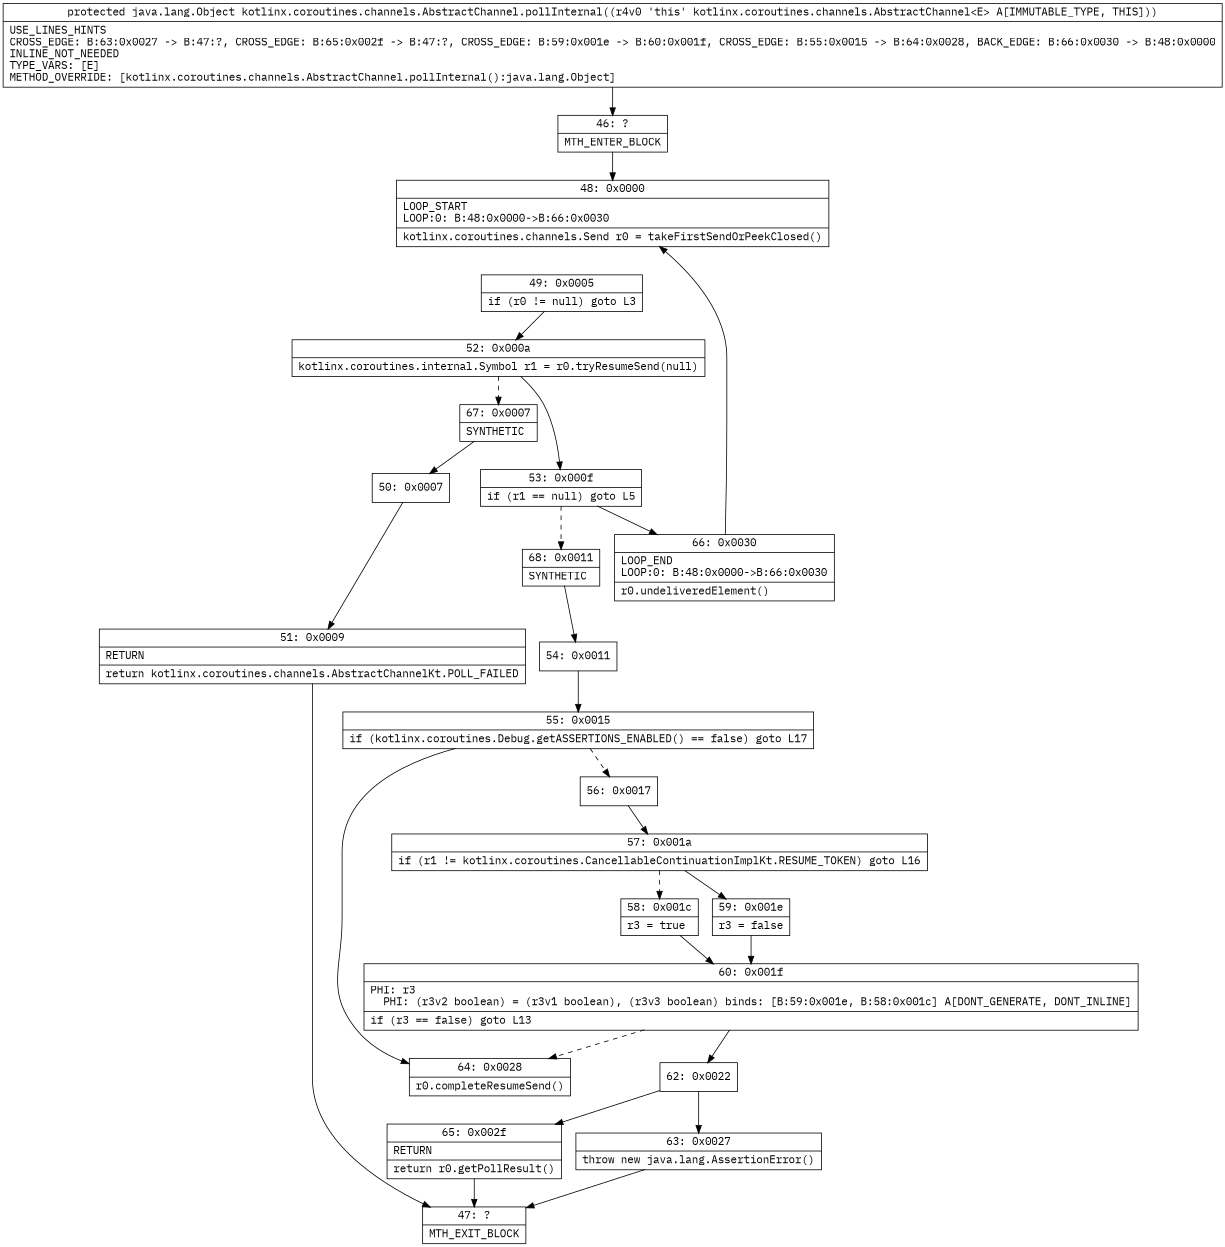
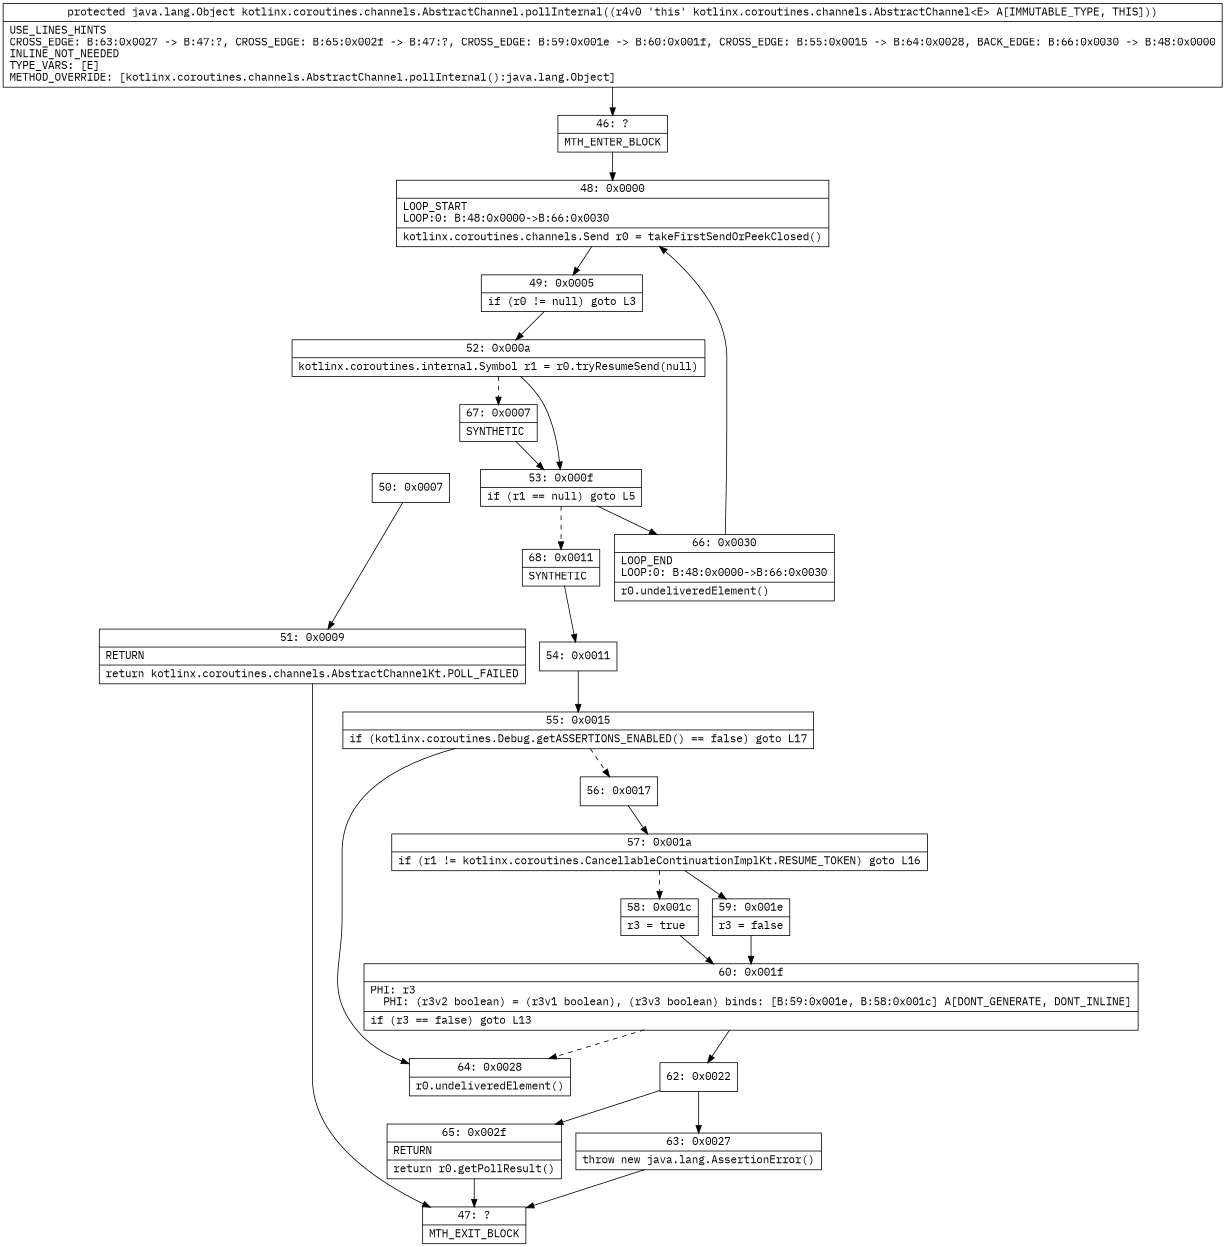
none -> (585, 258)
(455, 455) -> (527, 453)
(490, 1086) -> (490, 1086)
